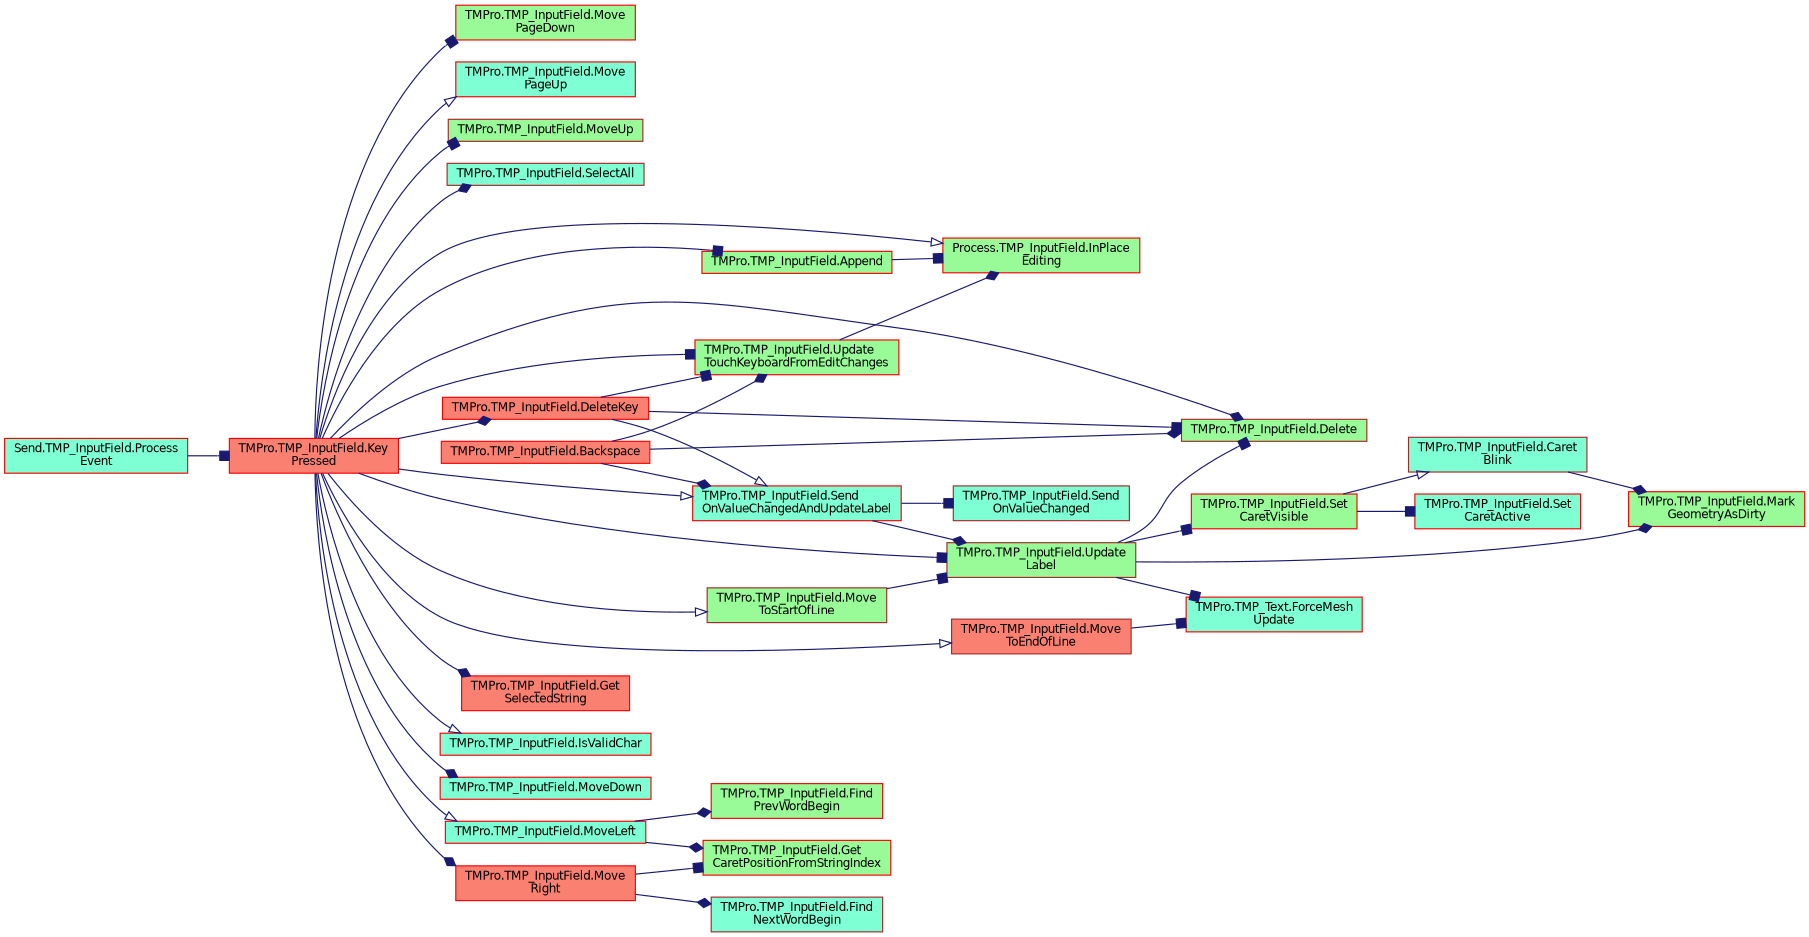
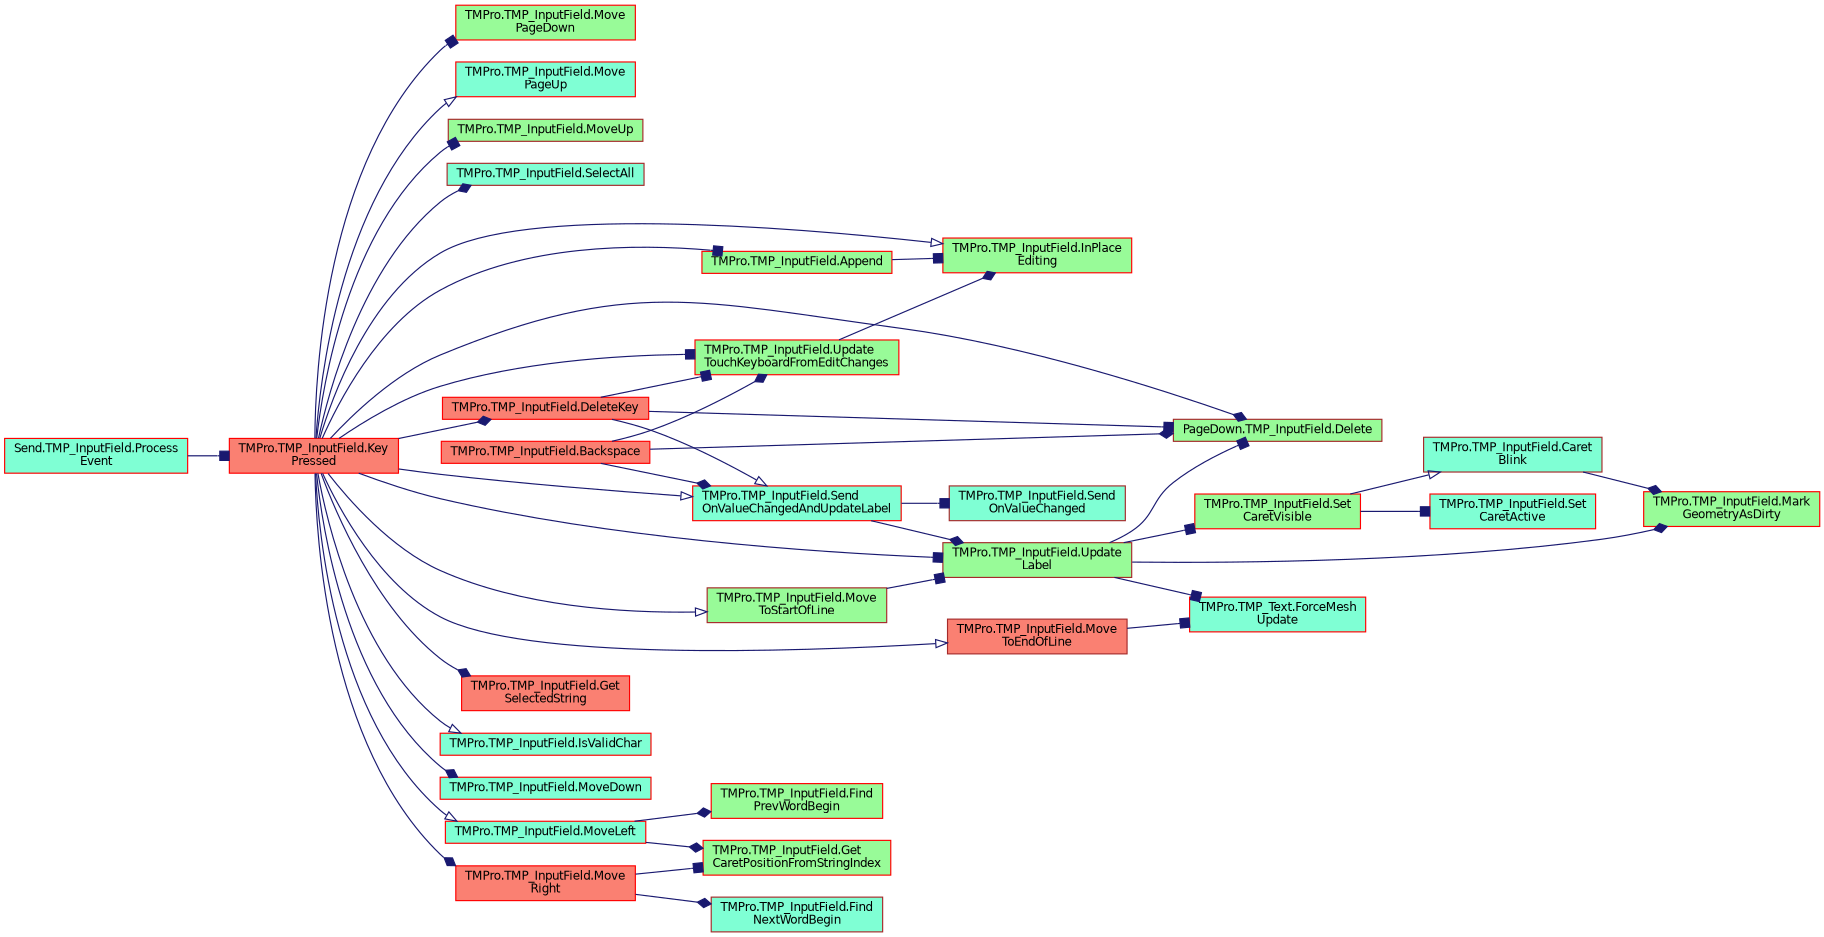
(1041, 255) -> (1037, 255)
(1274, 430) -> (1278, 430)
